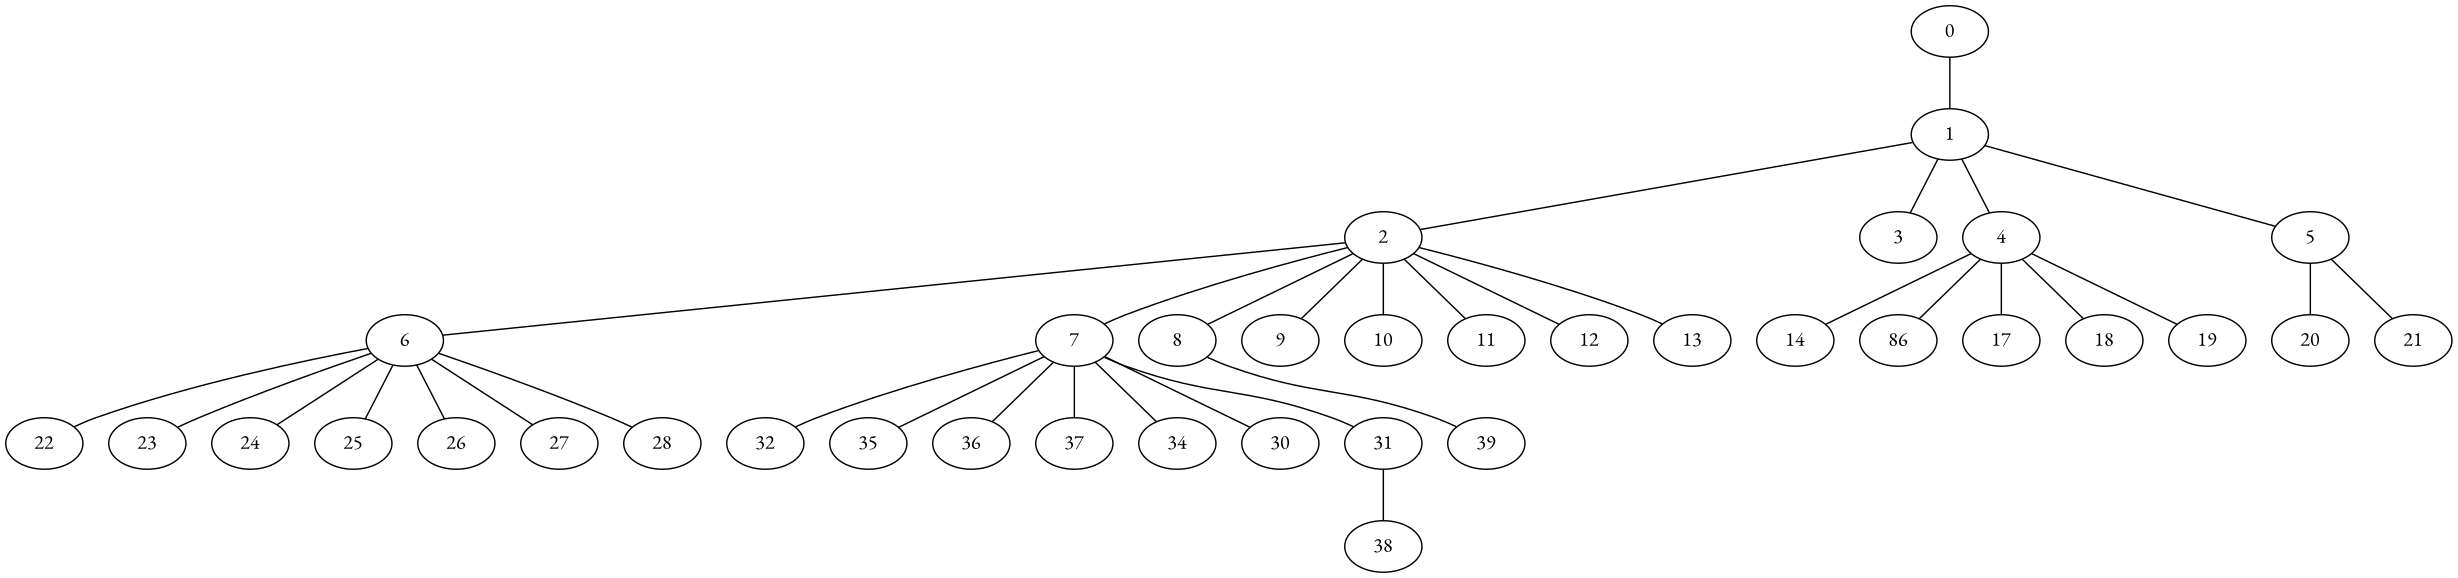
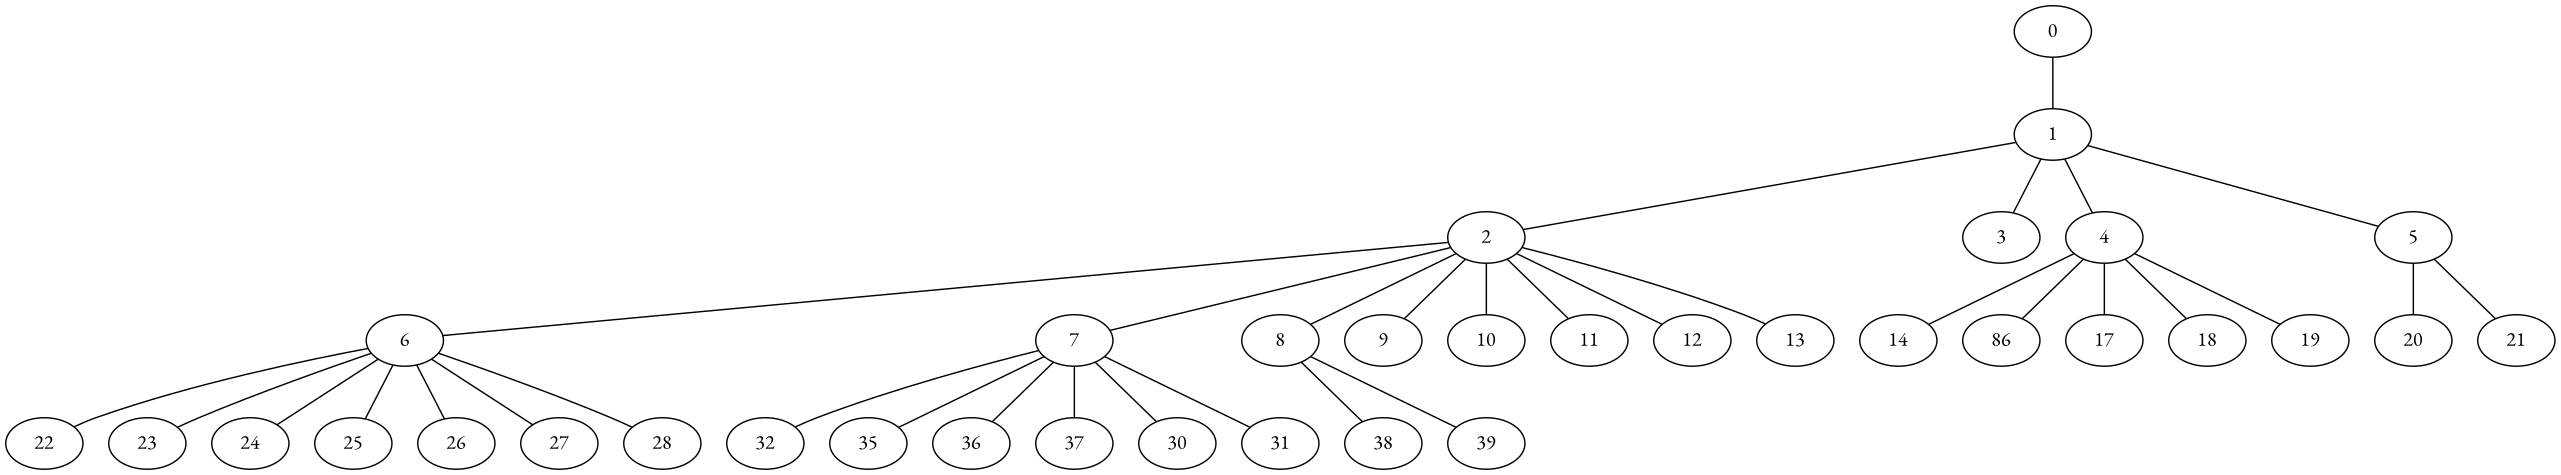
(1177, 443) -> none
(1383, 495) -> (1332, 392)
